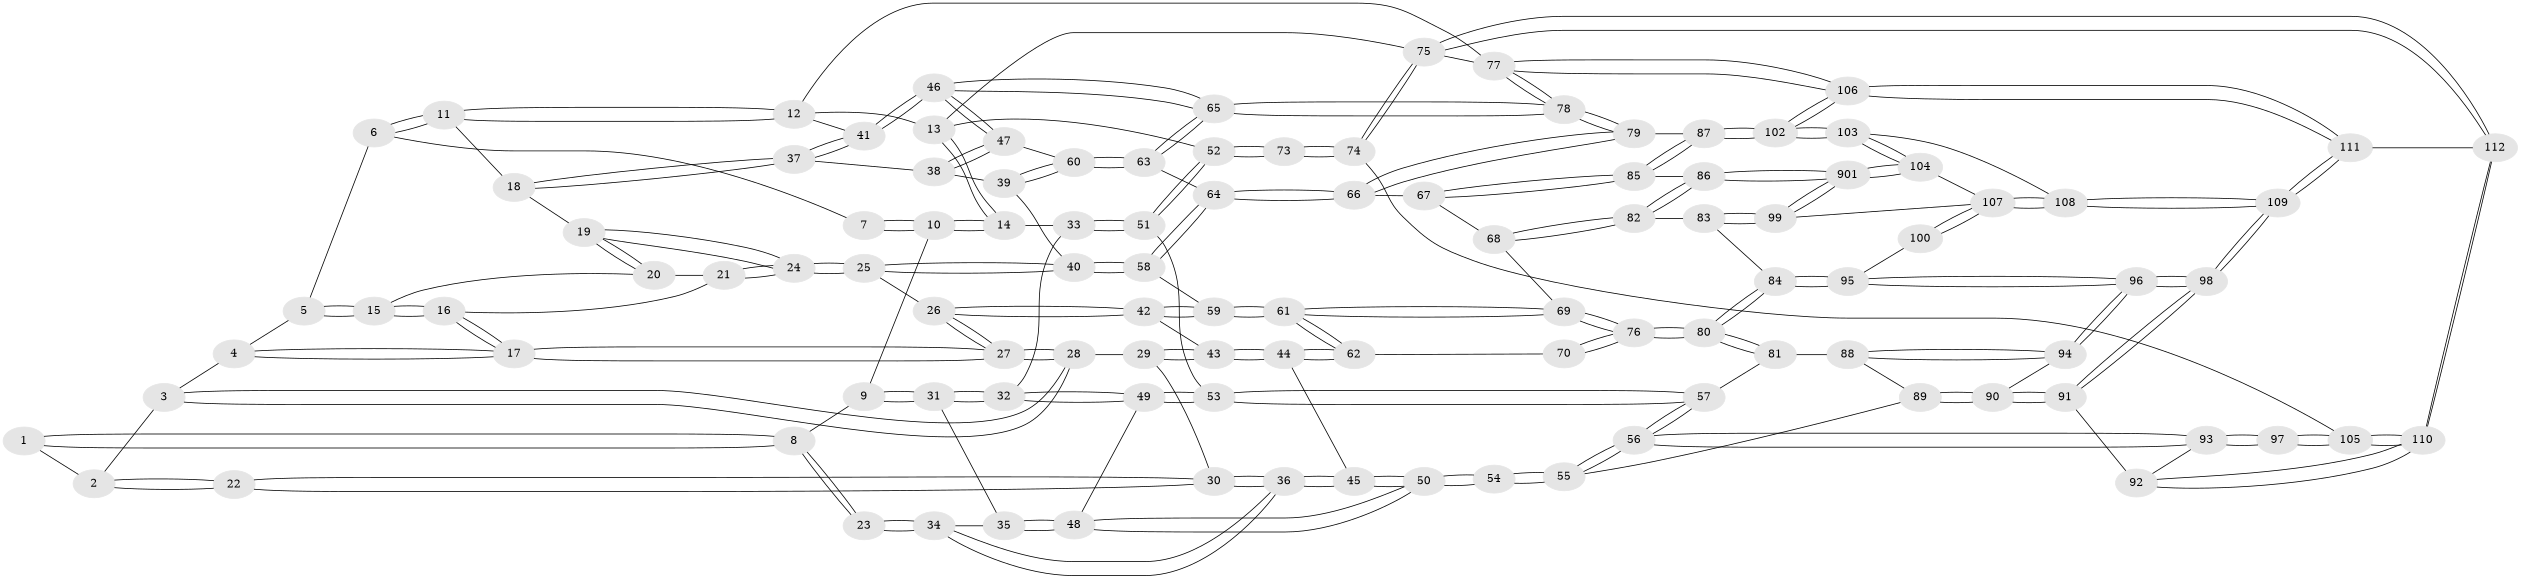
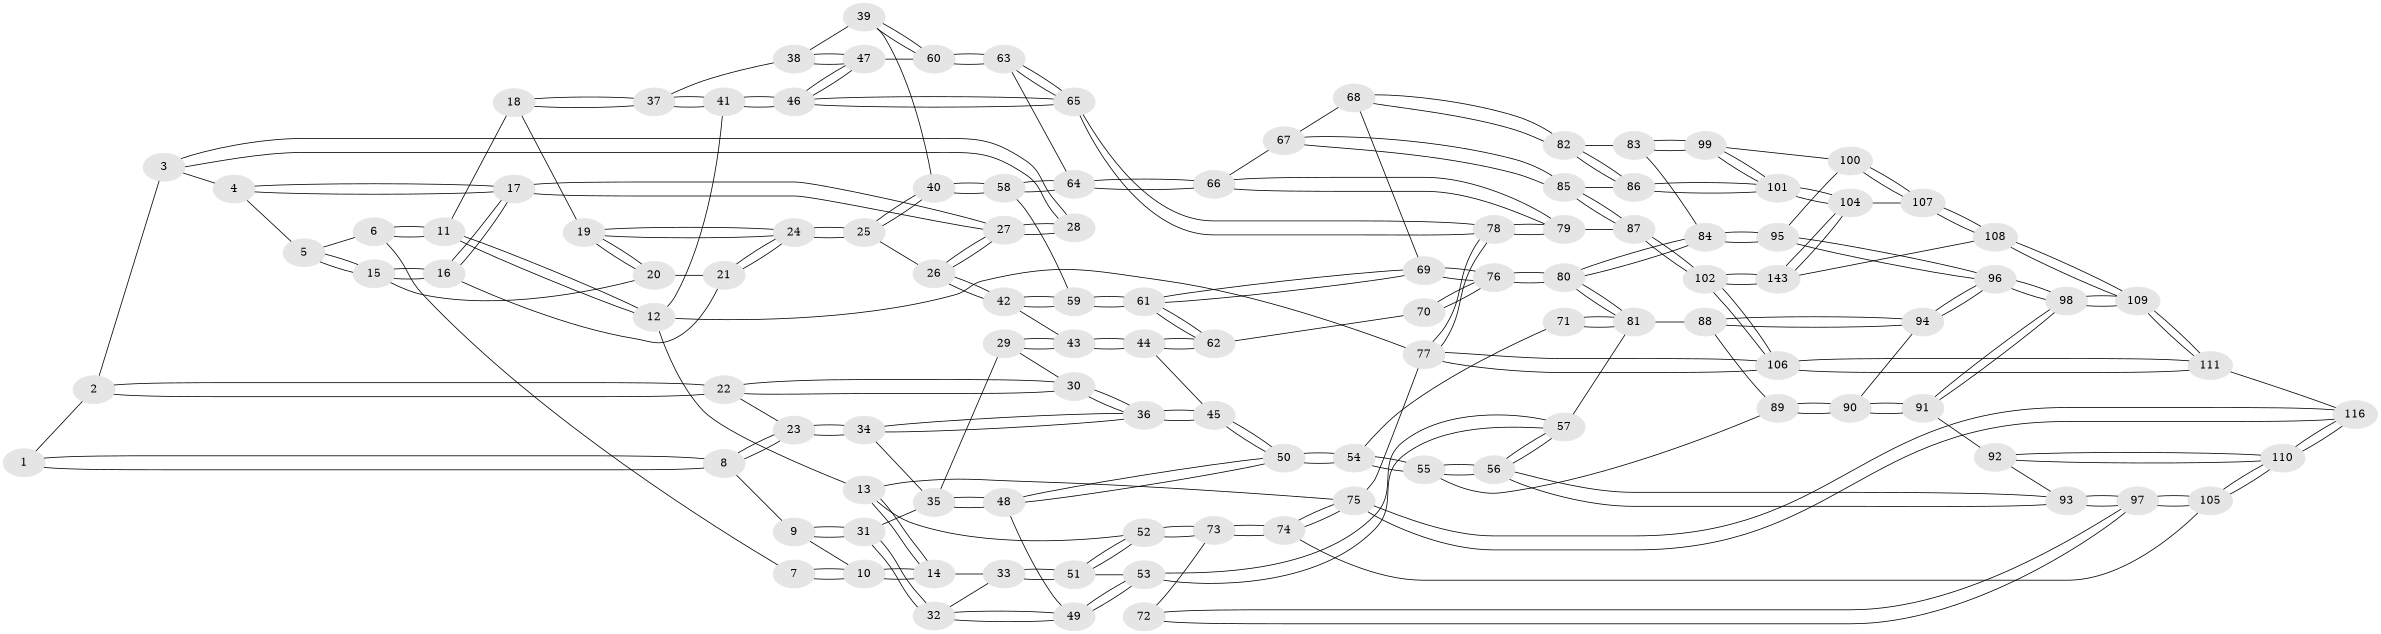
(1848, 133) -> (1778, 279)
(2495, 148) -> (2355, 415)
(1848, 175) -> (1778, 188)
(1883, 211) -> (1777, 153)
none -> (1564, 322)
(1109, 355) -> (973, 413)
none -> (759, 410)
none -> (1144, 617)
